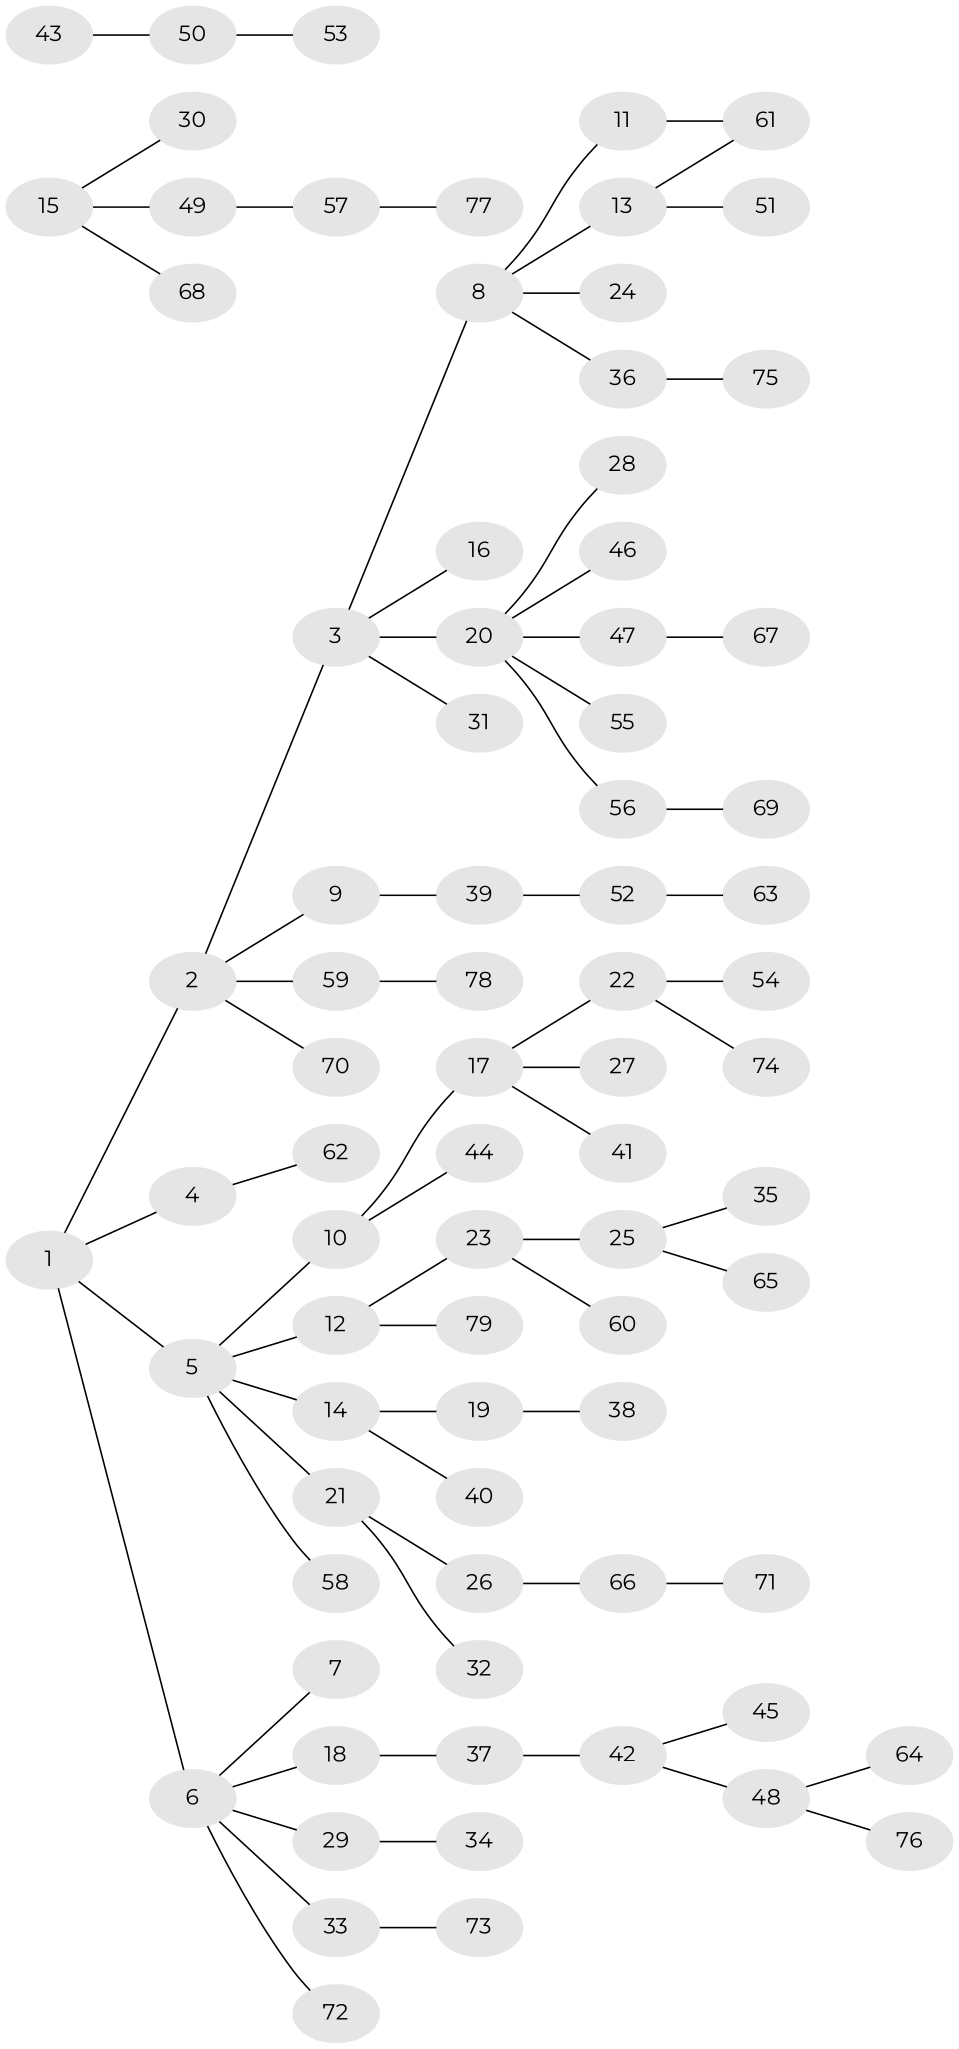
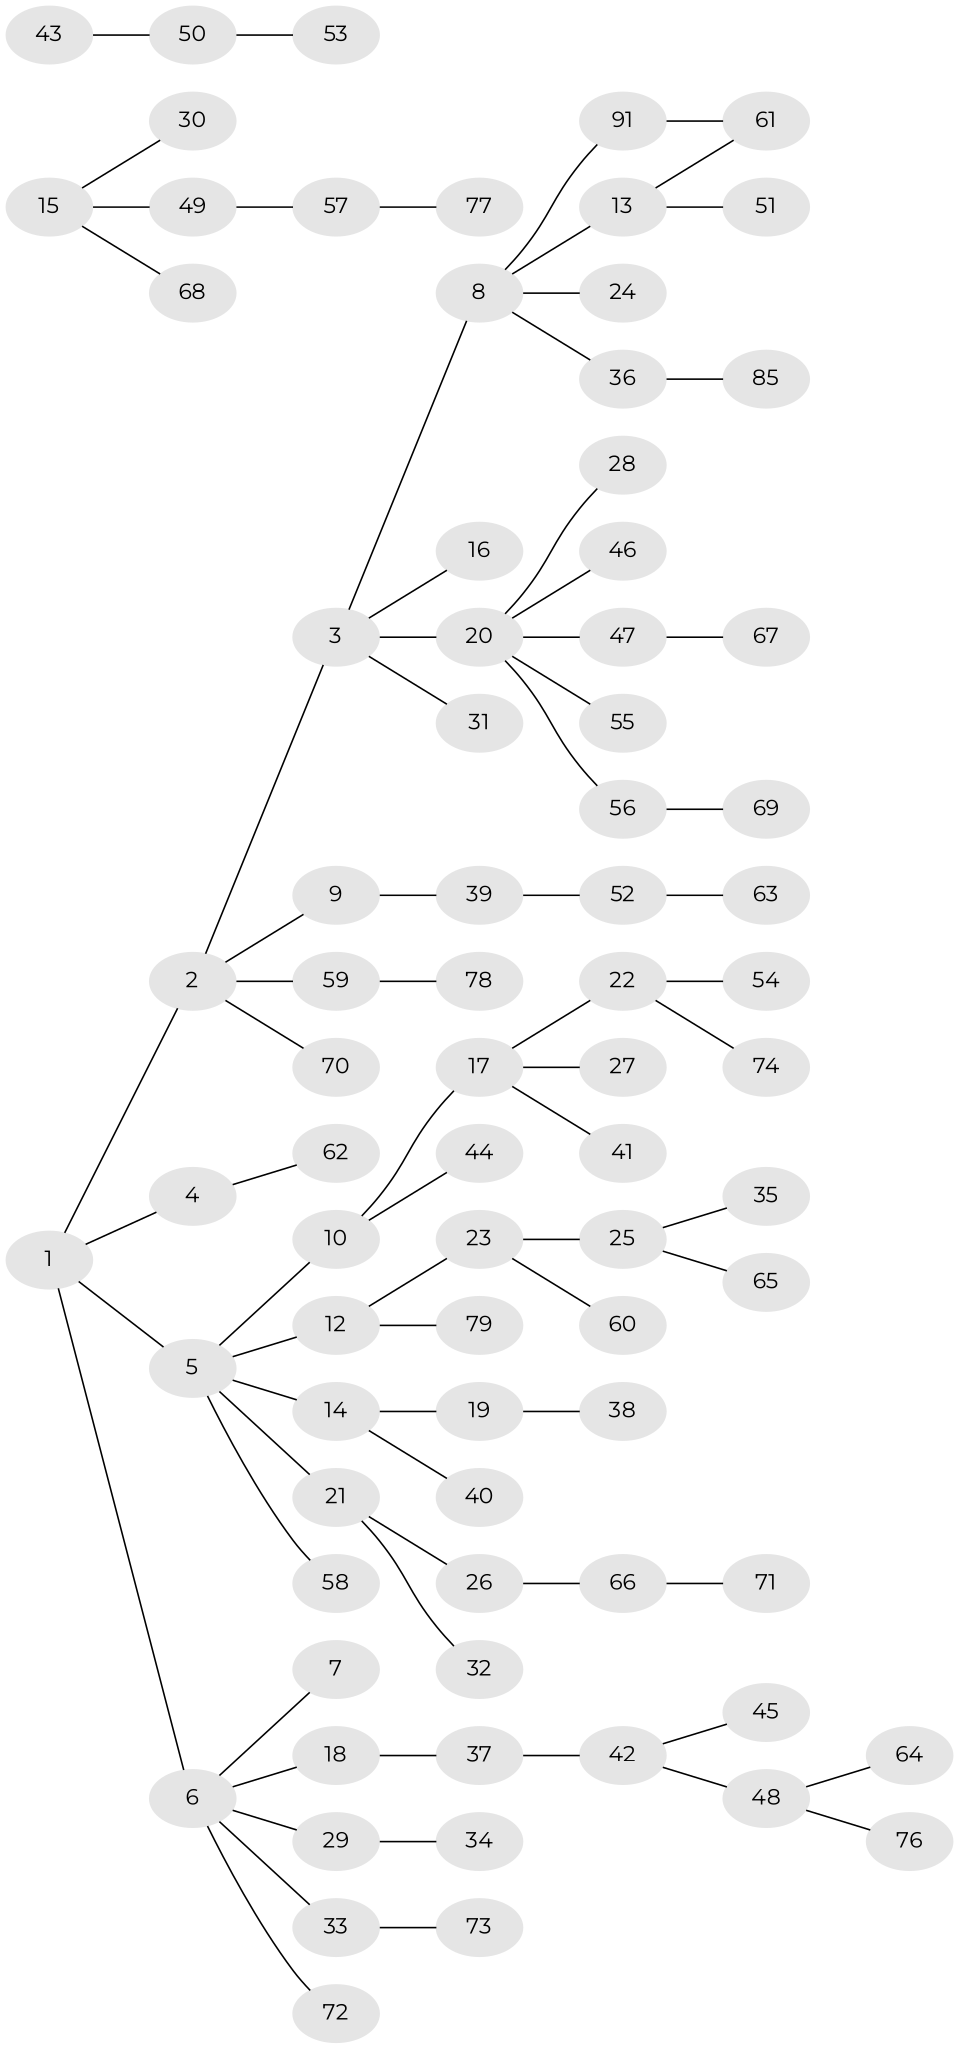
(623, 121) -> (623, 121)
(766, 379) -> (766, 379)
